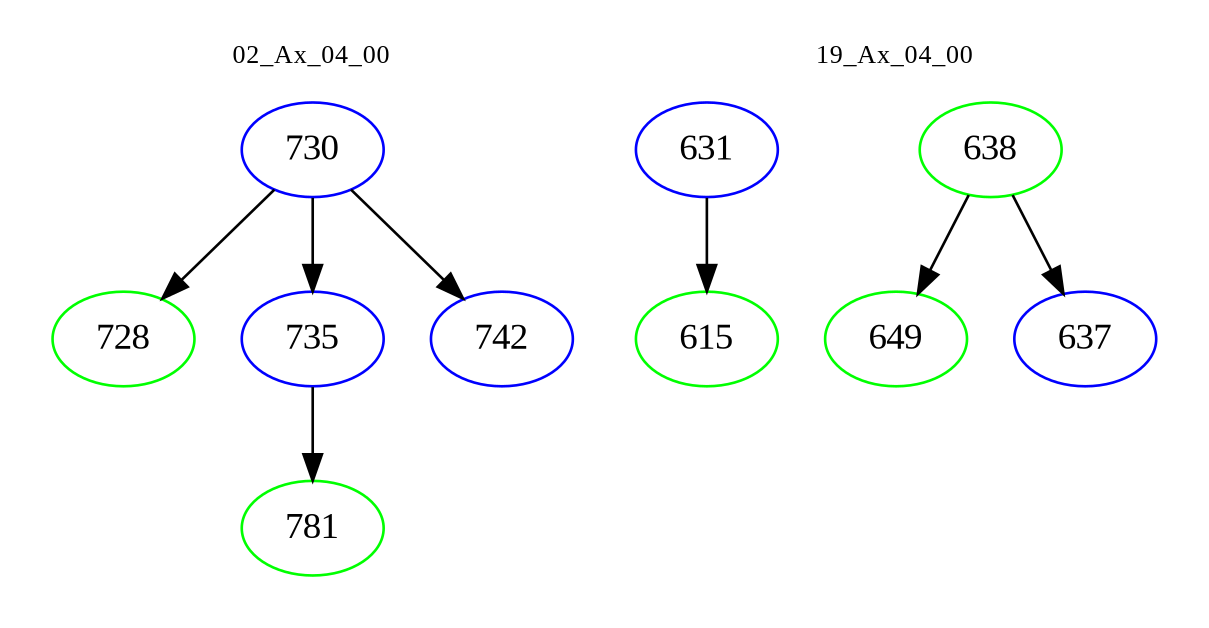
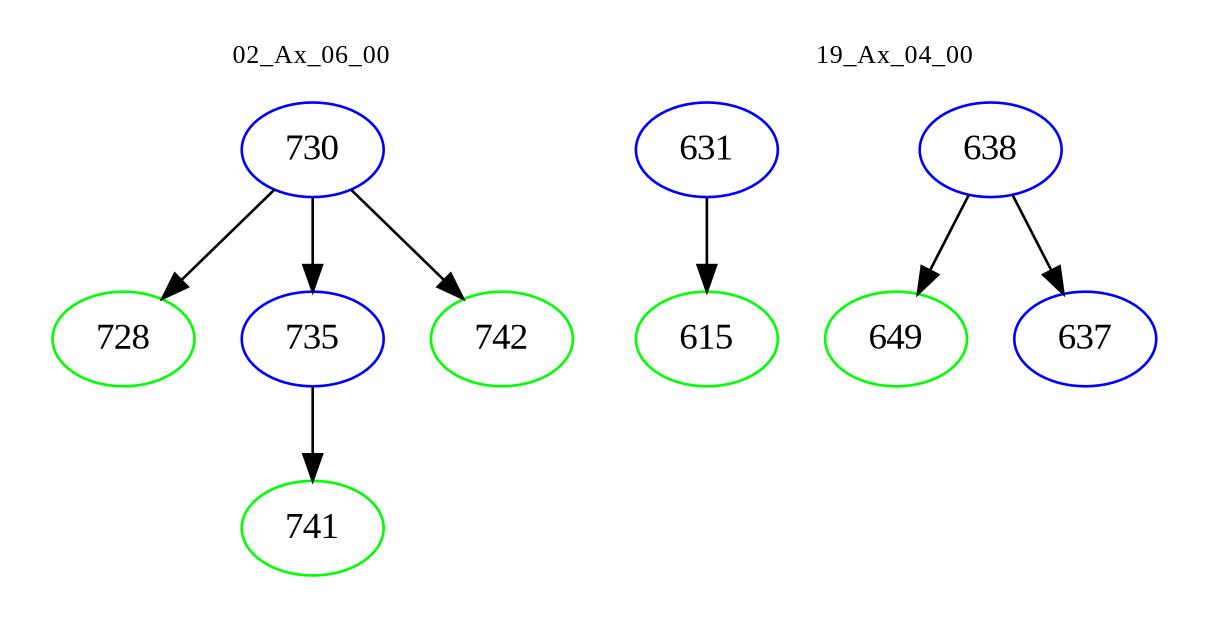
(313, 56) -> (313, 56)
(991, 150) -> (991, 150)
(502, 339) -> (502, 339)
(313, 528) -> (313, 528)
